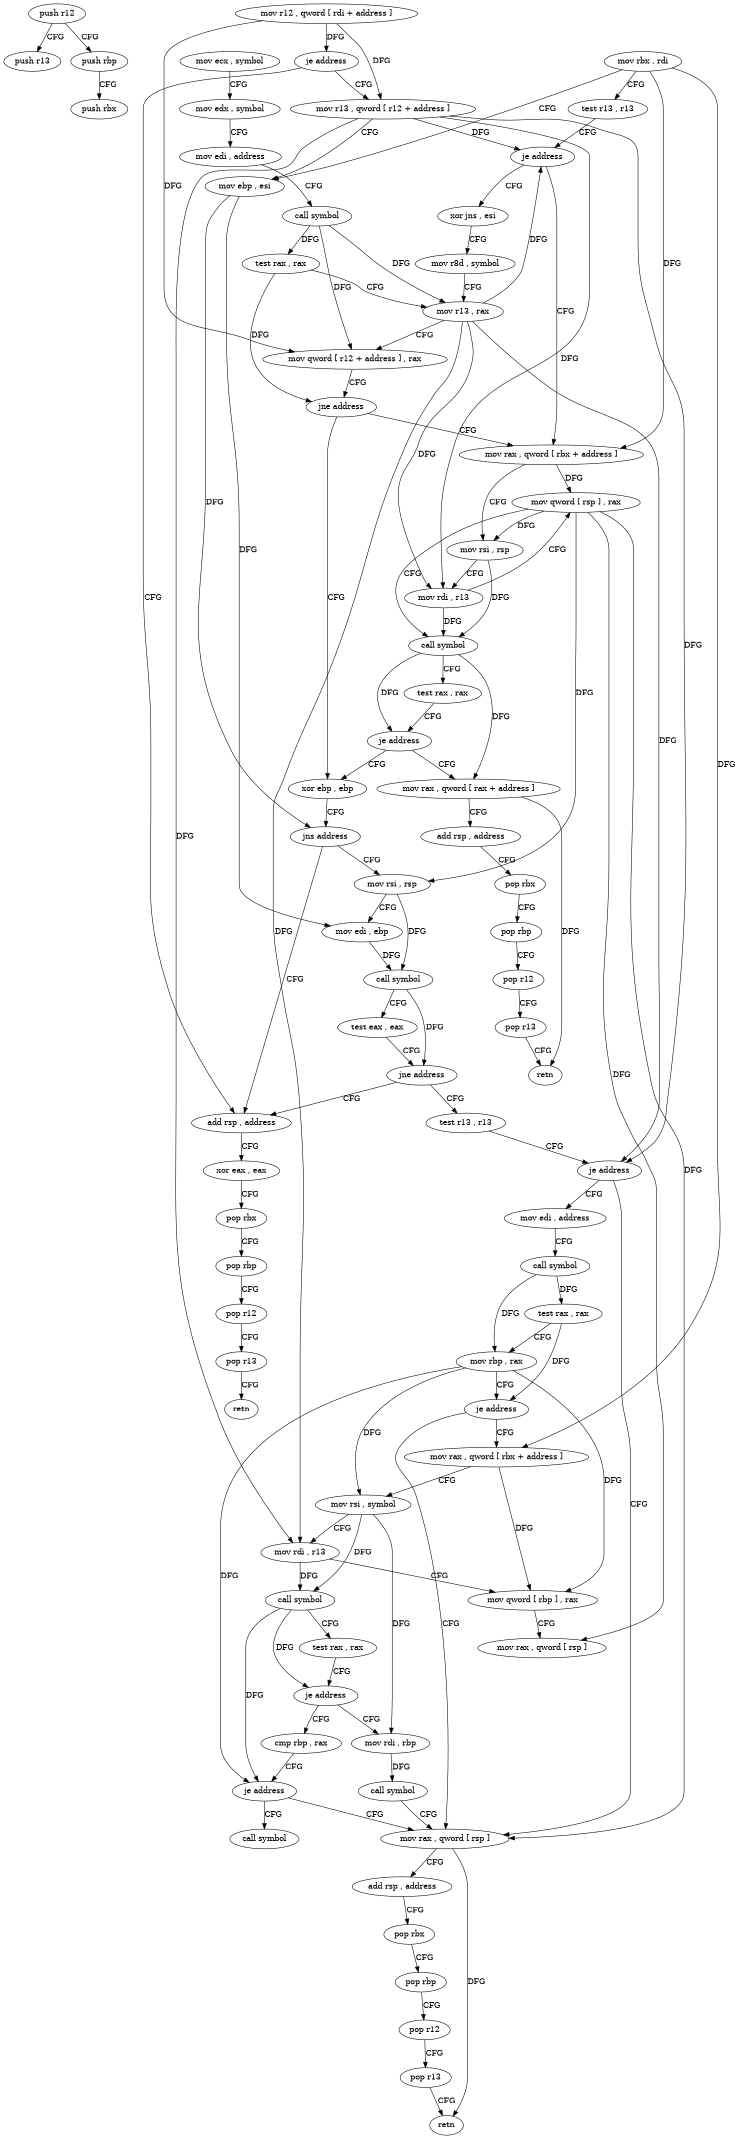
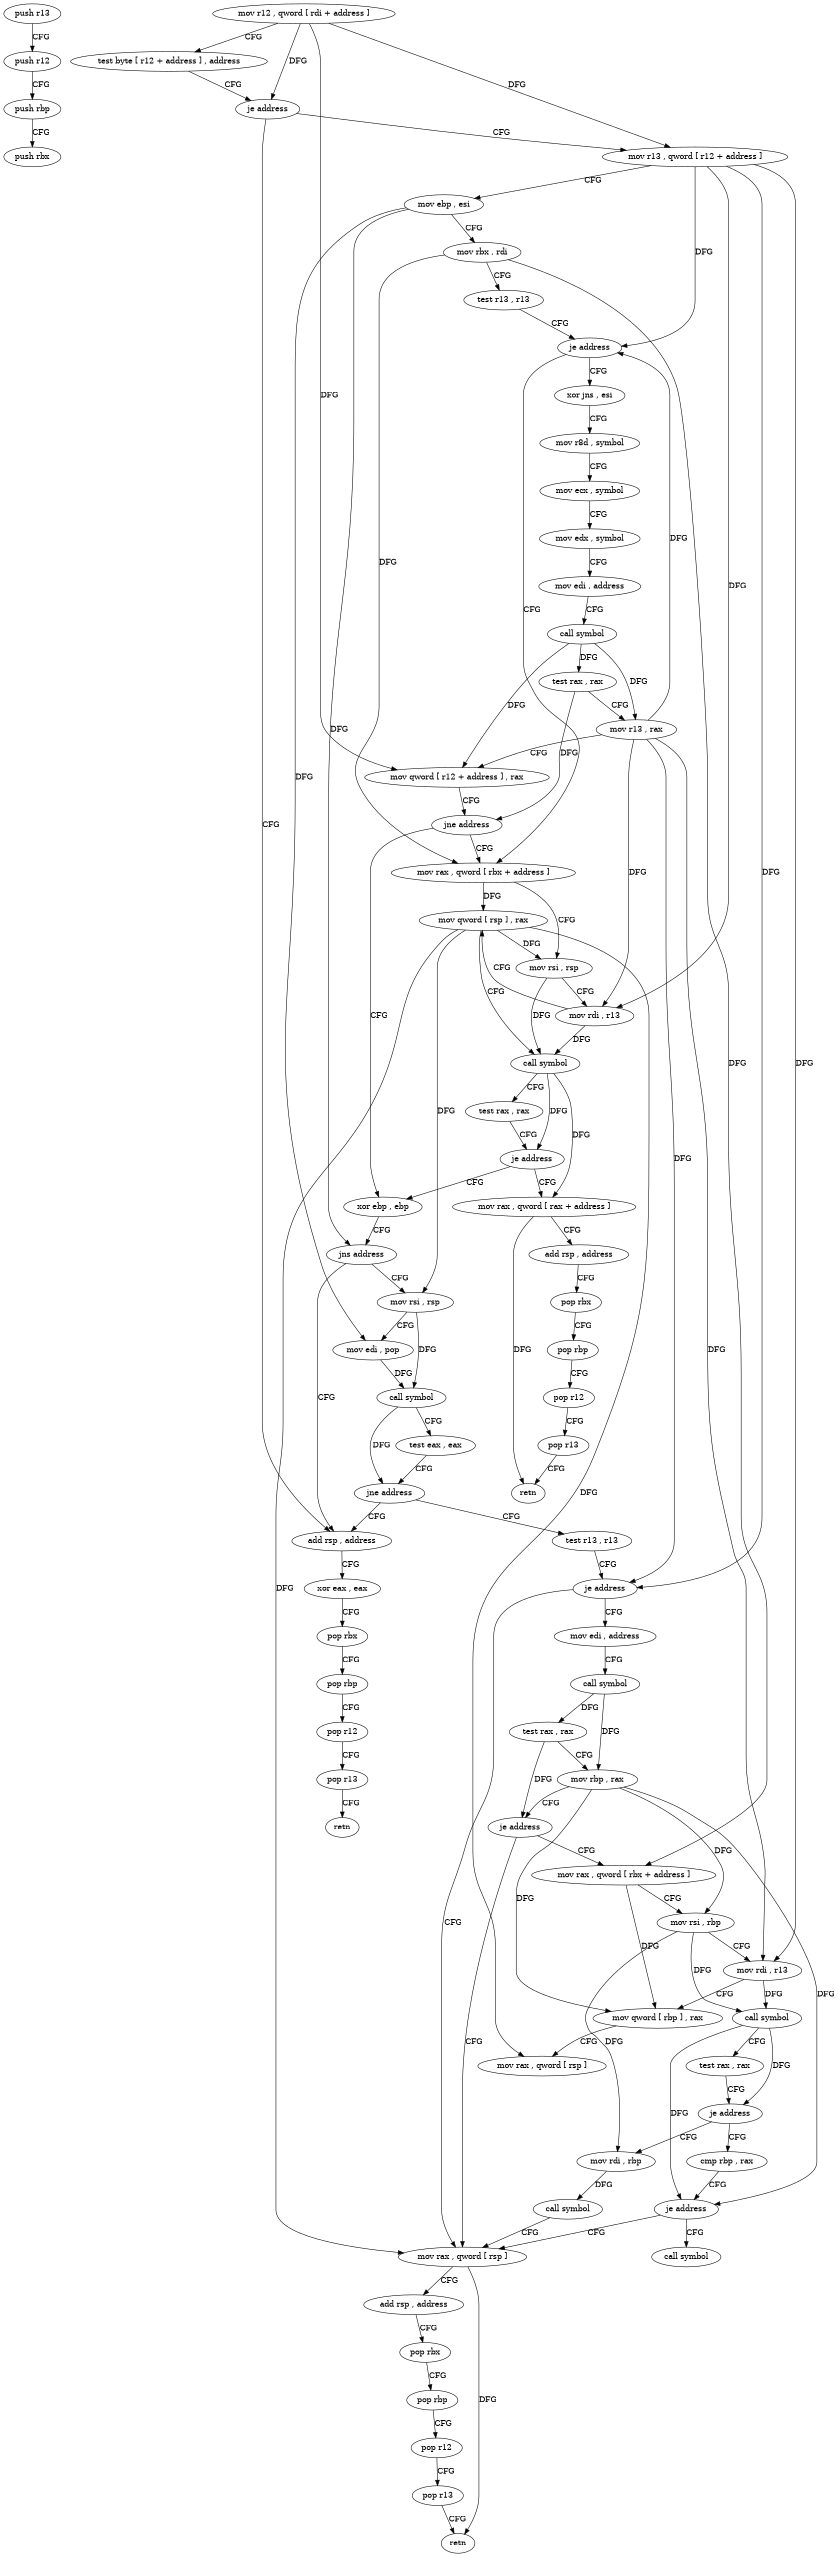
(46, 35) -> (32, 35)
none -> (169, 61)
(461, 127) -> (461, 226)
(464, 285) -> (590, 464)
(362, 932) -> (373, 1350)
(363, 1505) -> (696, 1923)
